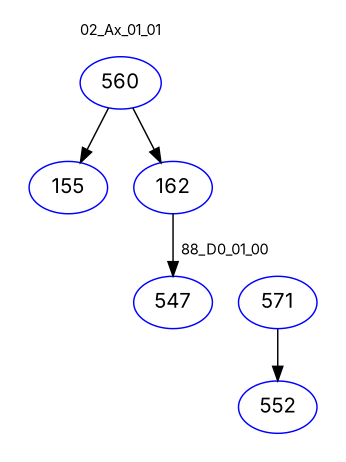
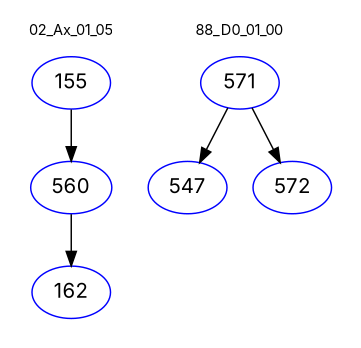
(121, 31) -> (71, 31)
(98, 129) -> (71, 128)
(173, 246) -> (217, 129)
(278, 407) -> (292, 188)
